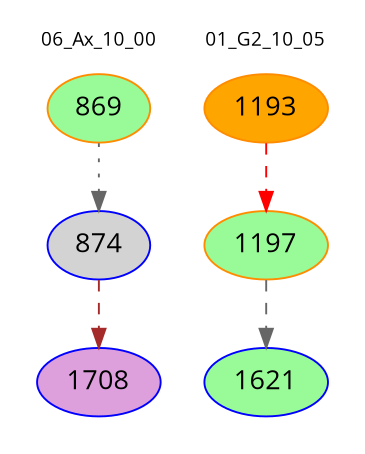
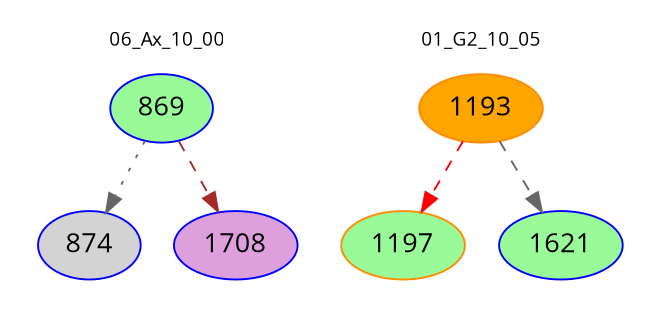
(99, 108) -> (162, 108)
(99, 304) -> (194, 168)
(266, 304) -> (516, 168)
